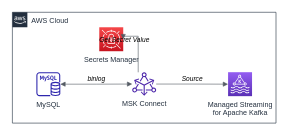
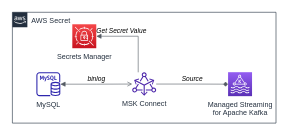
(48, 21) -> (51, 21)
(111, 39) -> (84, 36)
(126, 84) -> (128, 84)
(222, 84) -> (222, 84)
